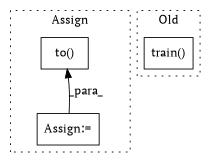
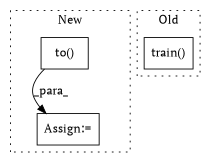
(70, 21) -> (70, 21)
(69, 96) -> (33, 87)
